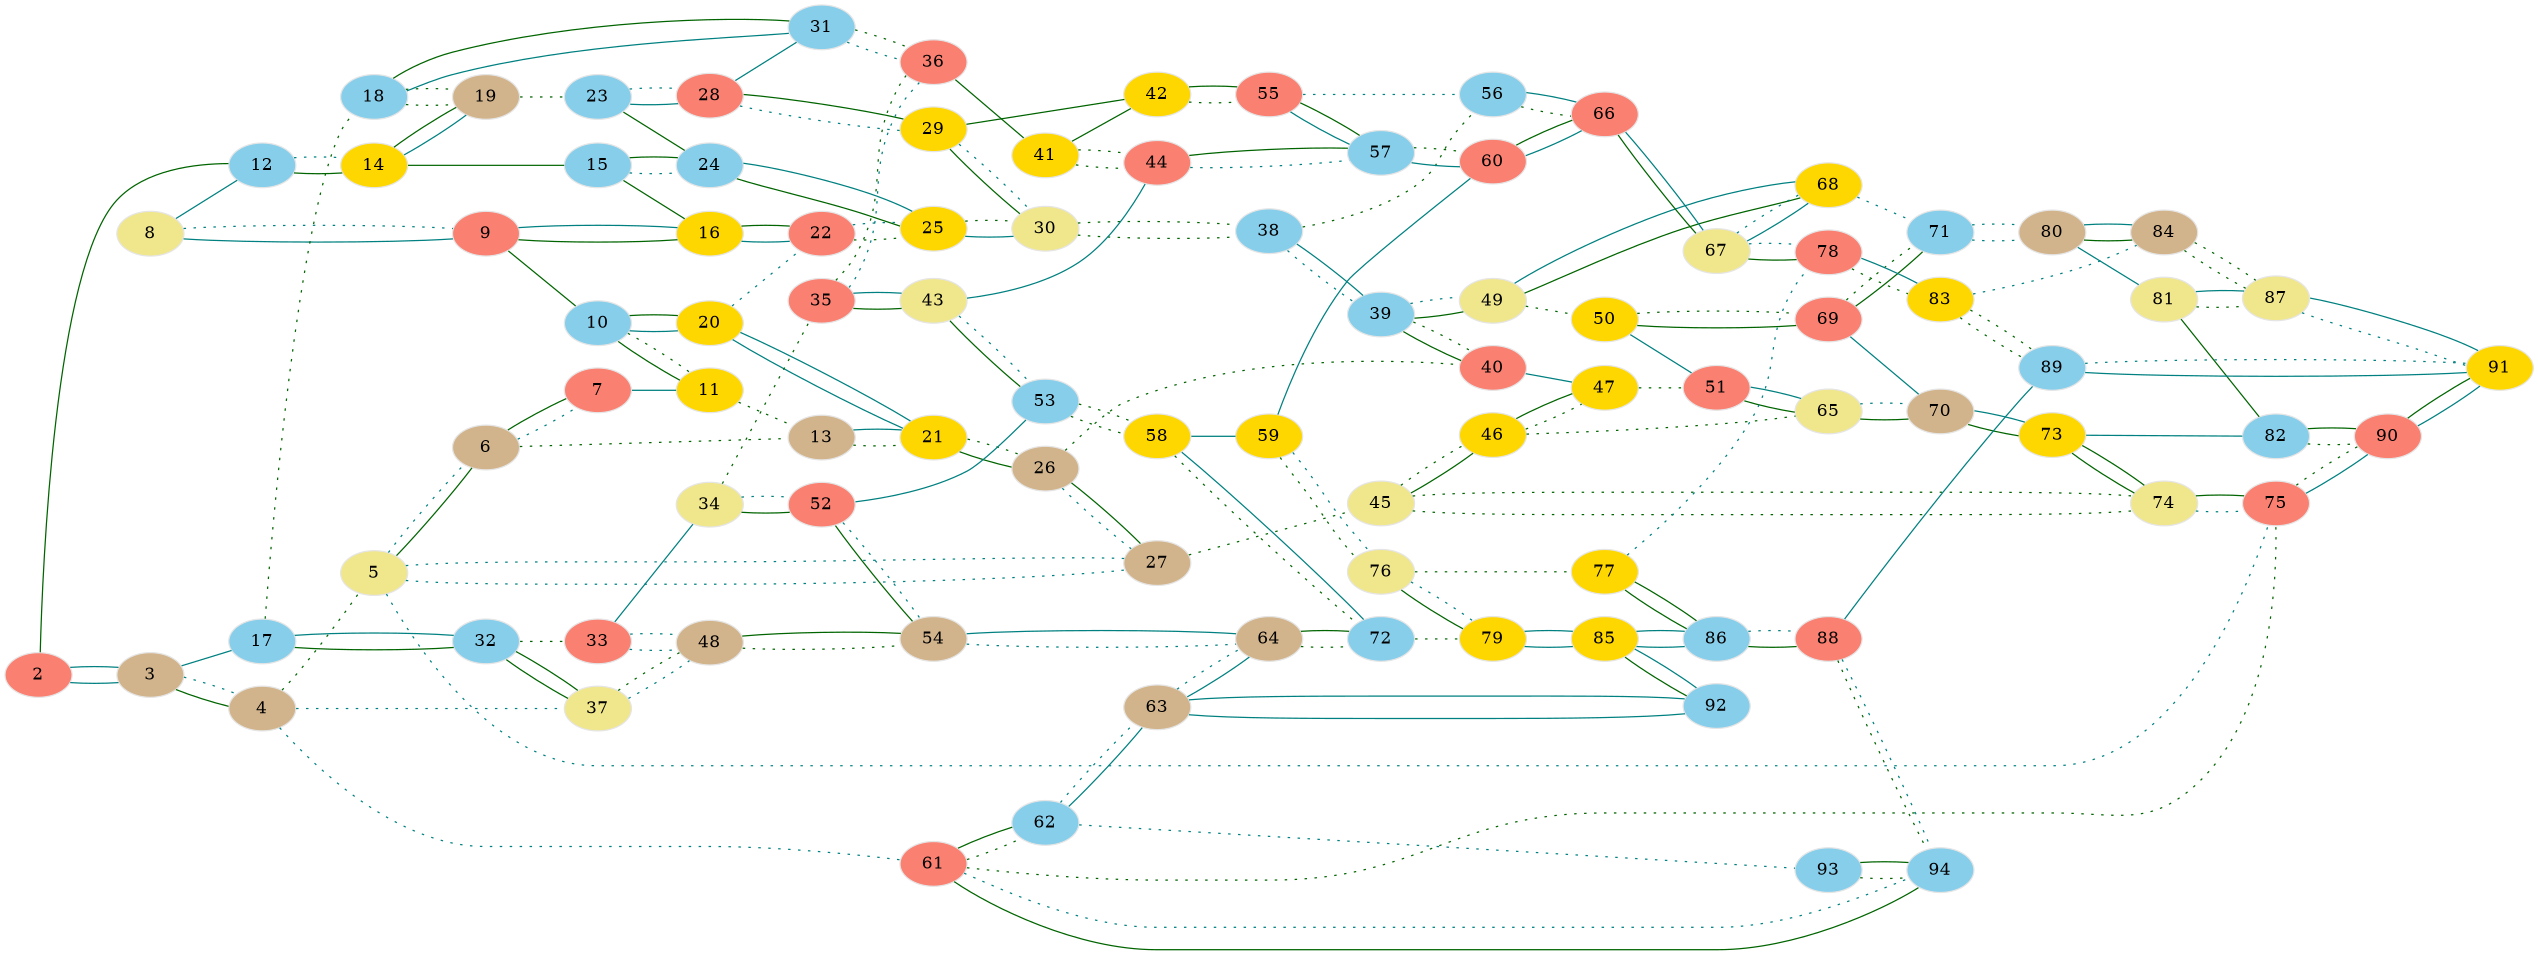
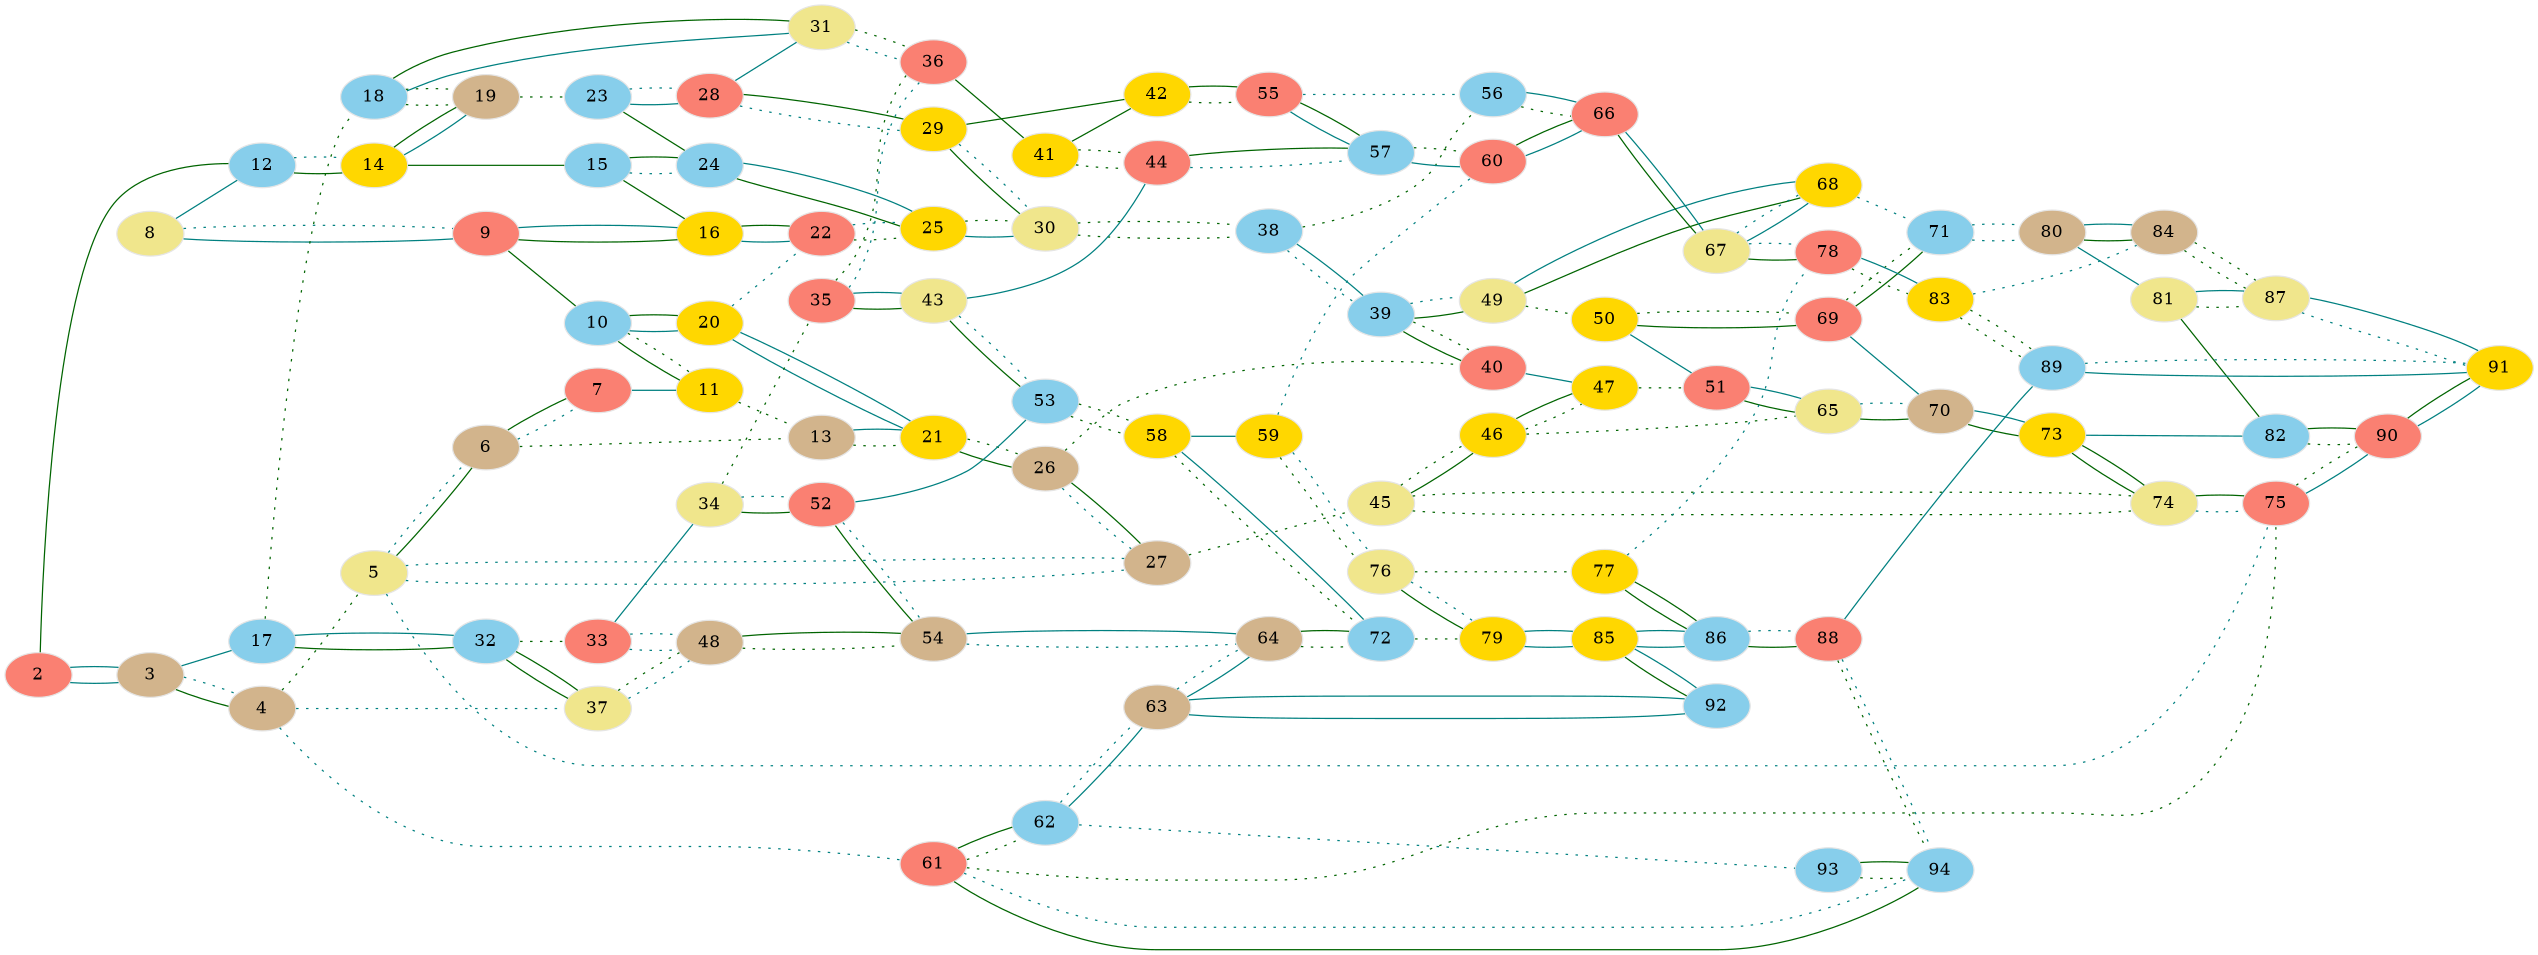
(822, 27) -> (822, 27)
(1356, 272) -> (1356, 272)
